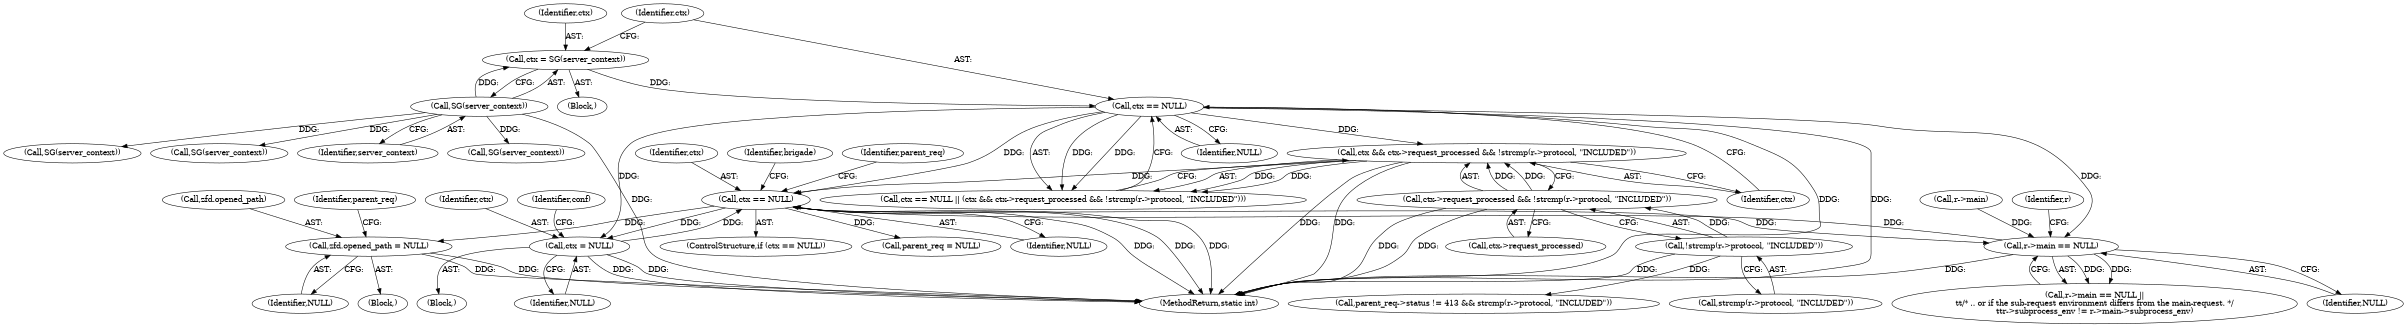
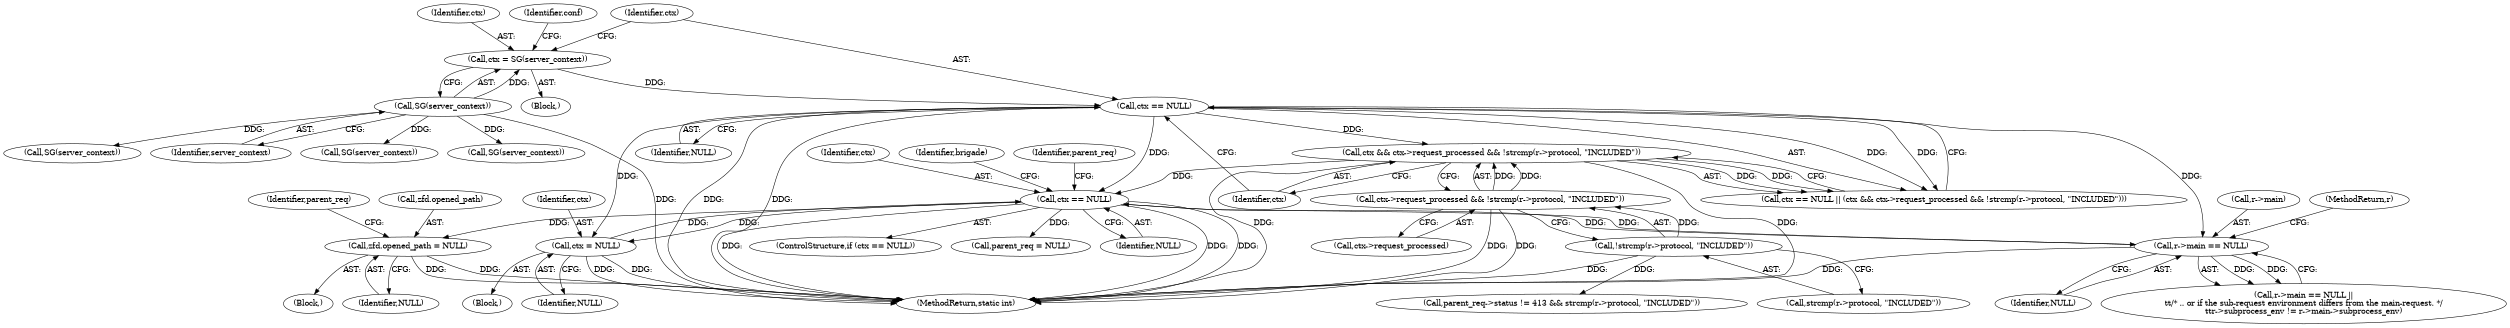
(2048, 200) -> (2359, 200)
(554, 222) -> (542, 34)
(2023, 223) -> (2243, 223)
